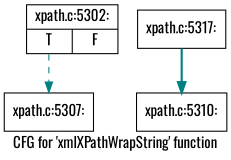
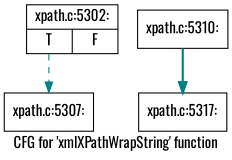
(182, 65) -> (183, 65)
